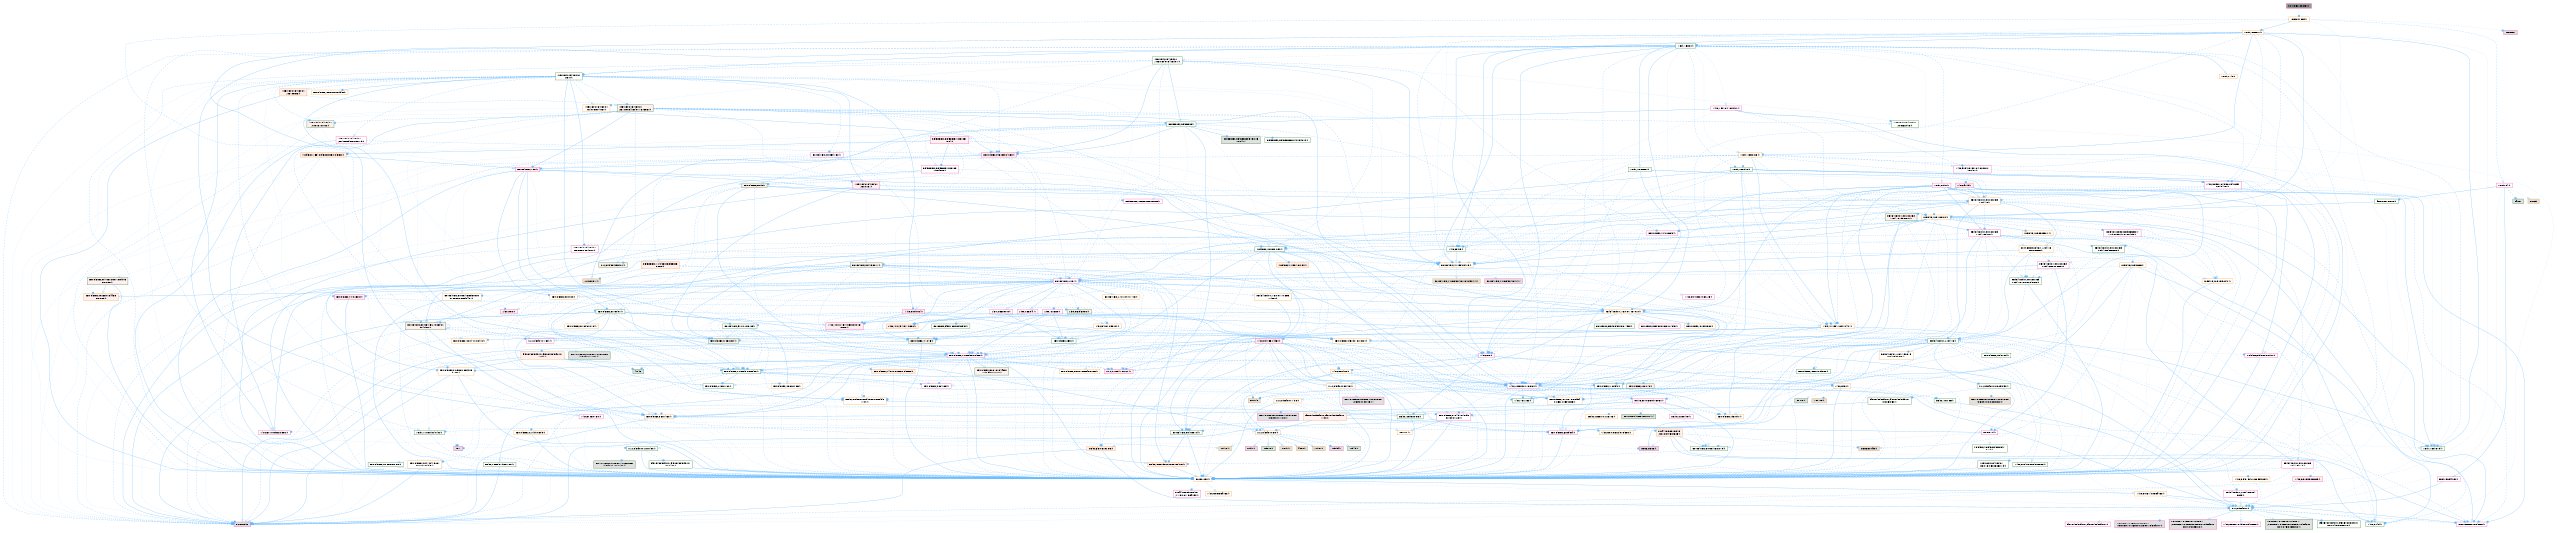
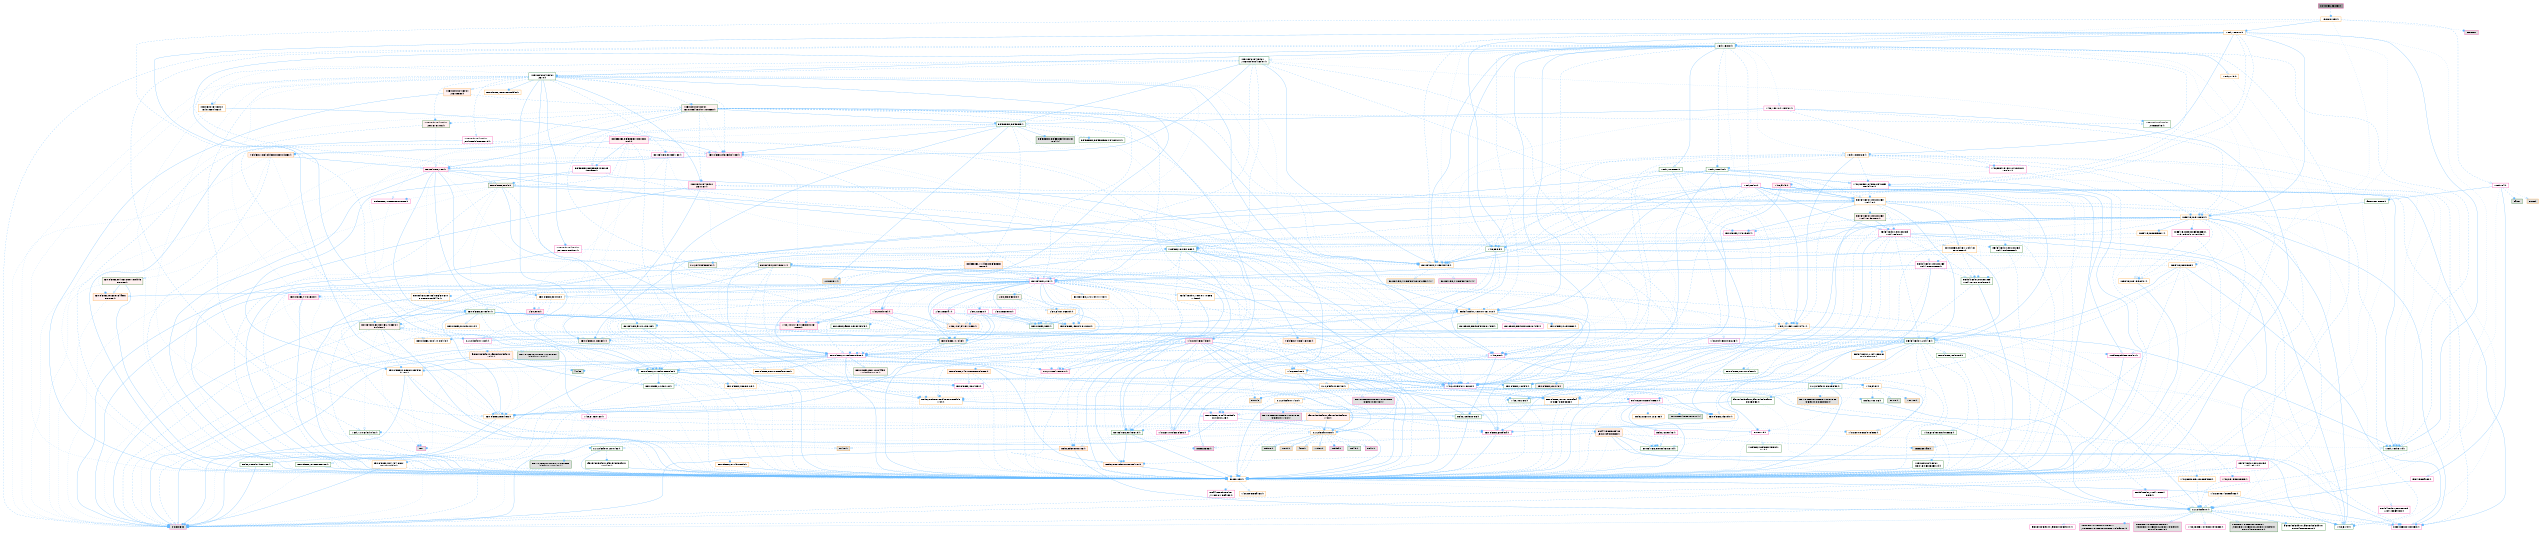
(821, 301) -> (803, 301)
(1405, 433) -> none
none -> (2394, 510)
